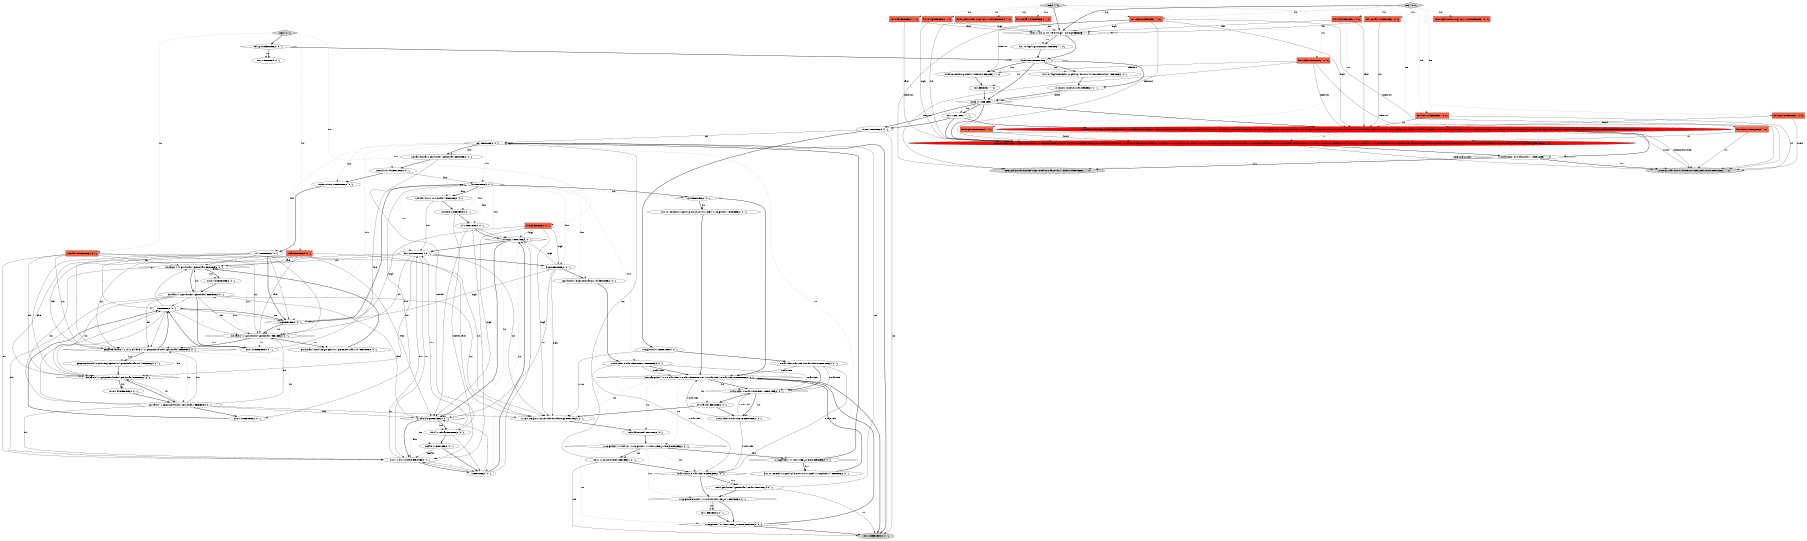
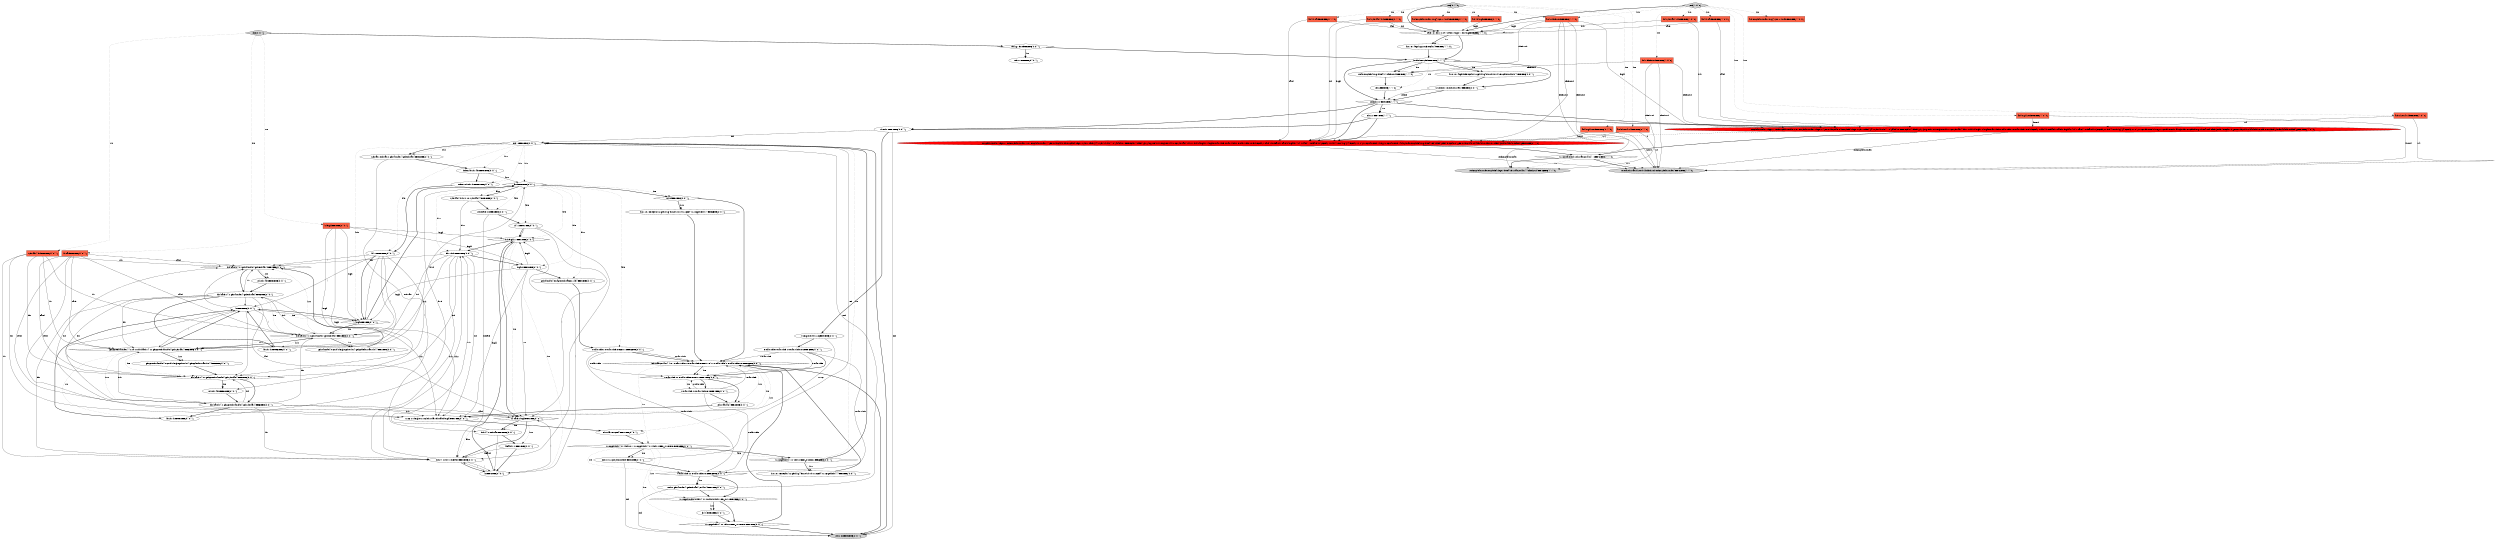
(484, 315) -> (411, 342)
(725, 411) -> (718, 398)
